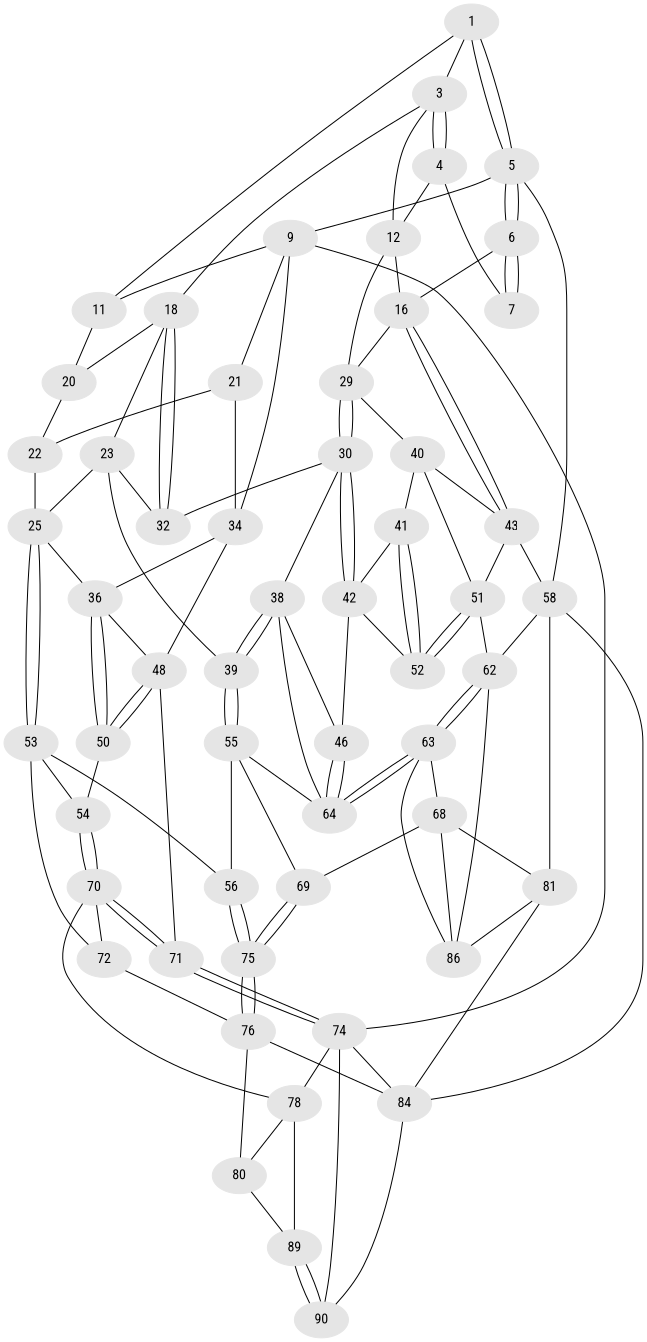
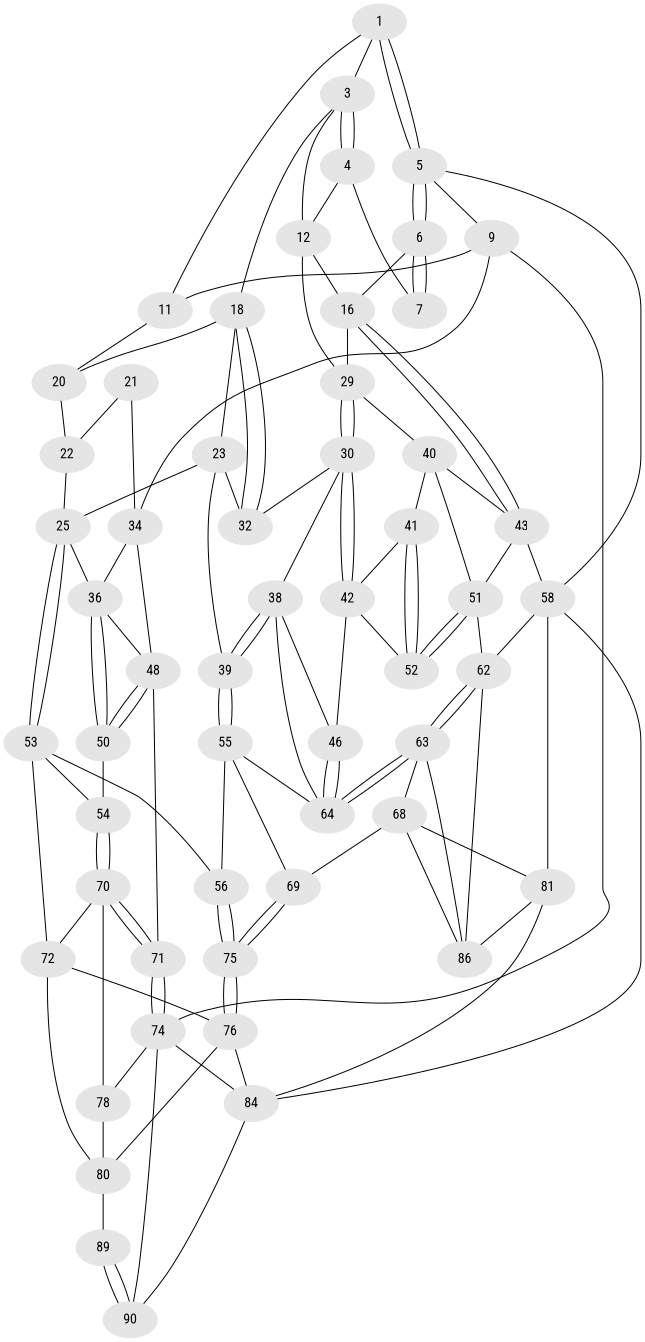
(263, 310) -> none
none -> (54, 1072)
(294, 1176) -> none
